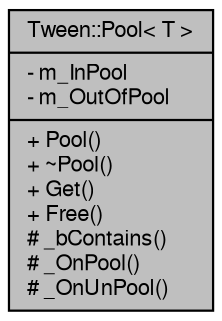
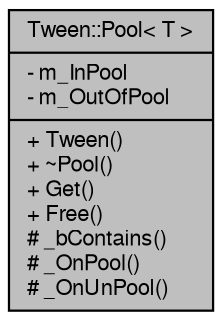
(65, 140) -> (75, 140)
